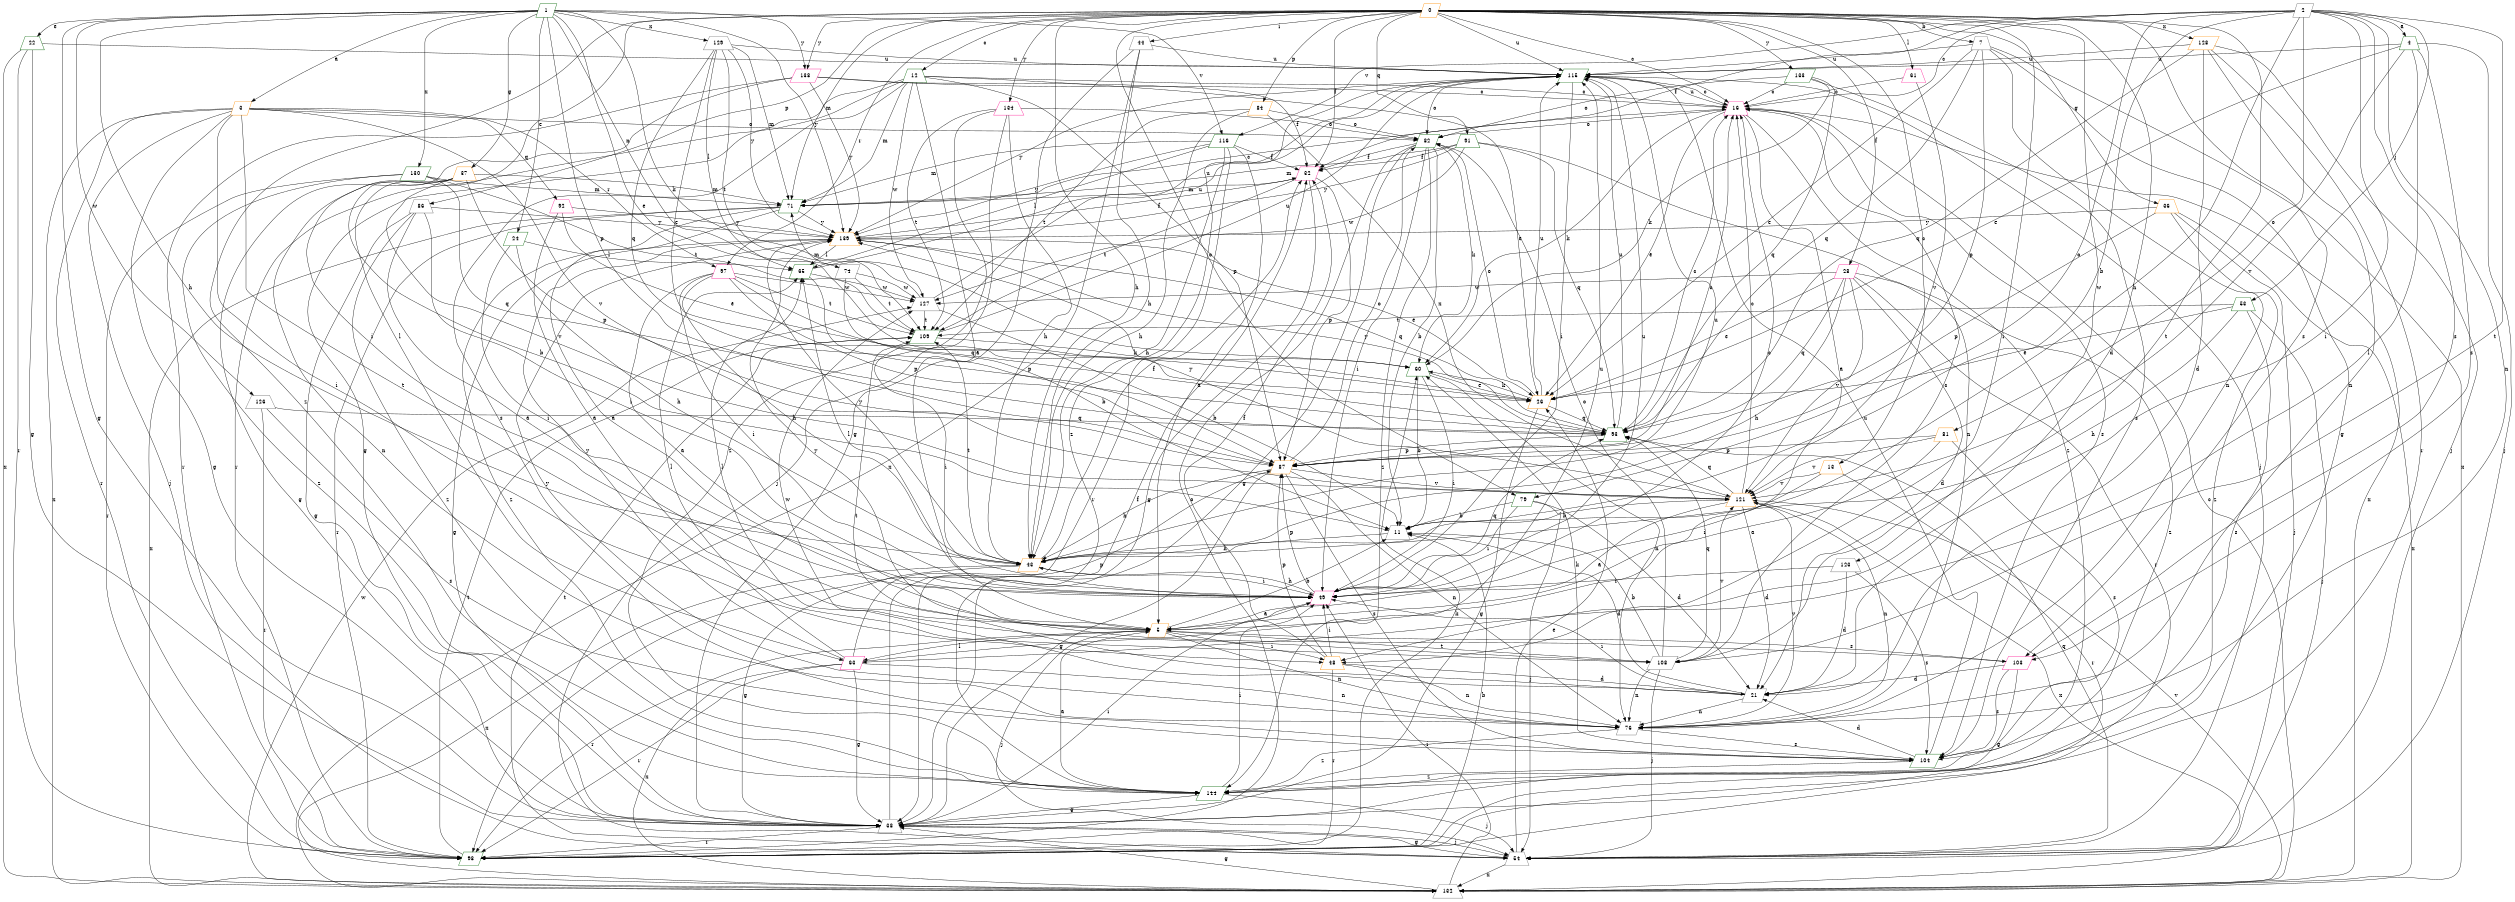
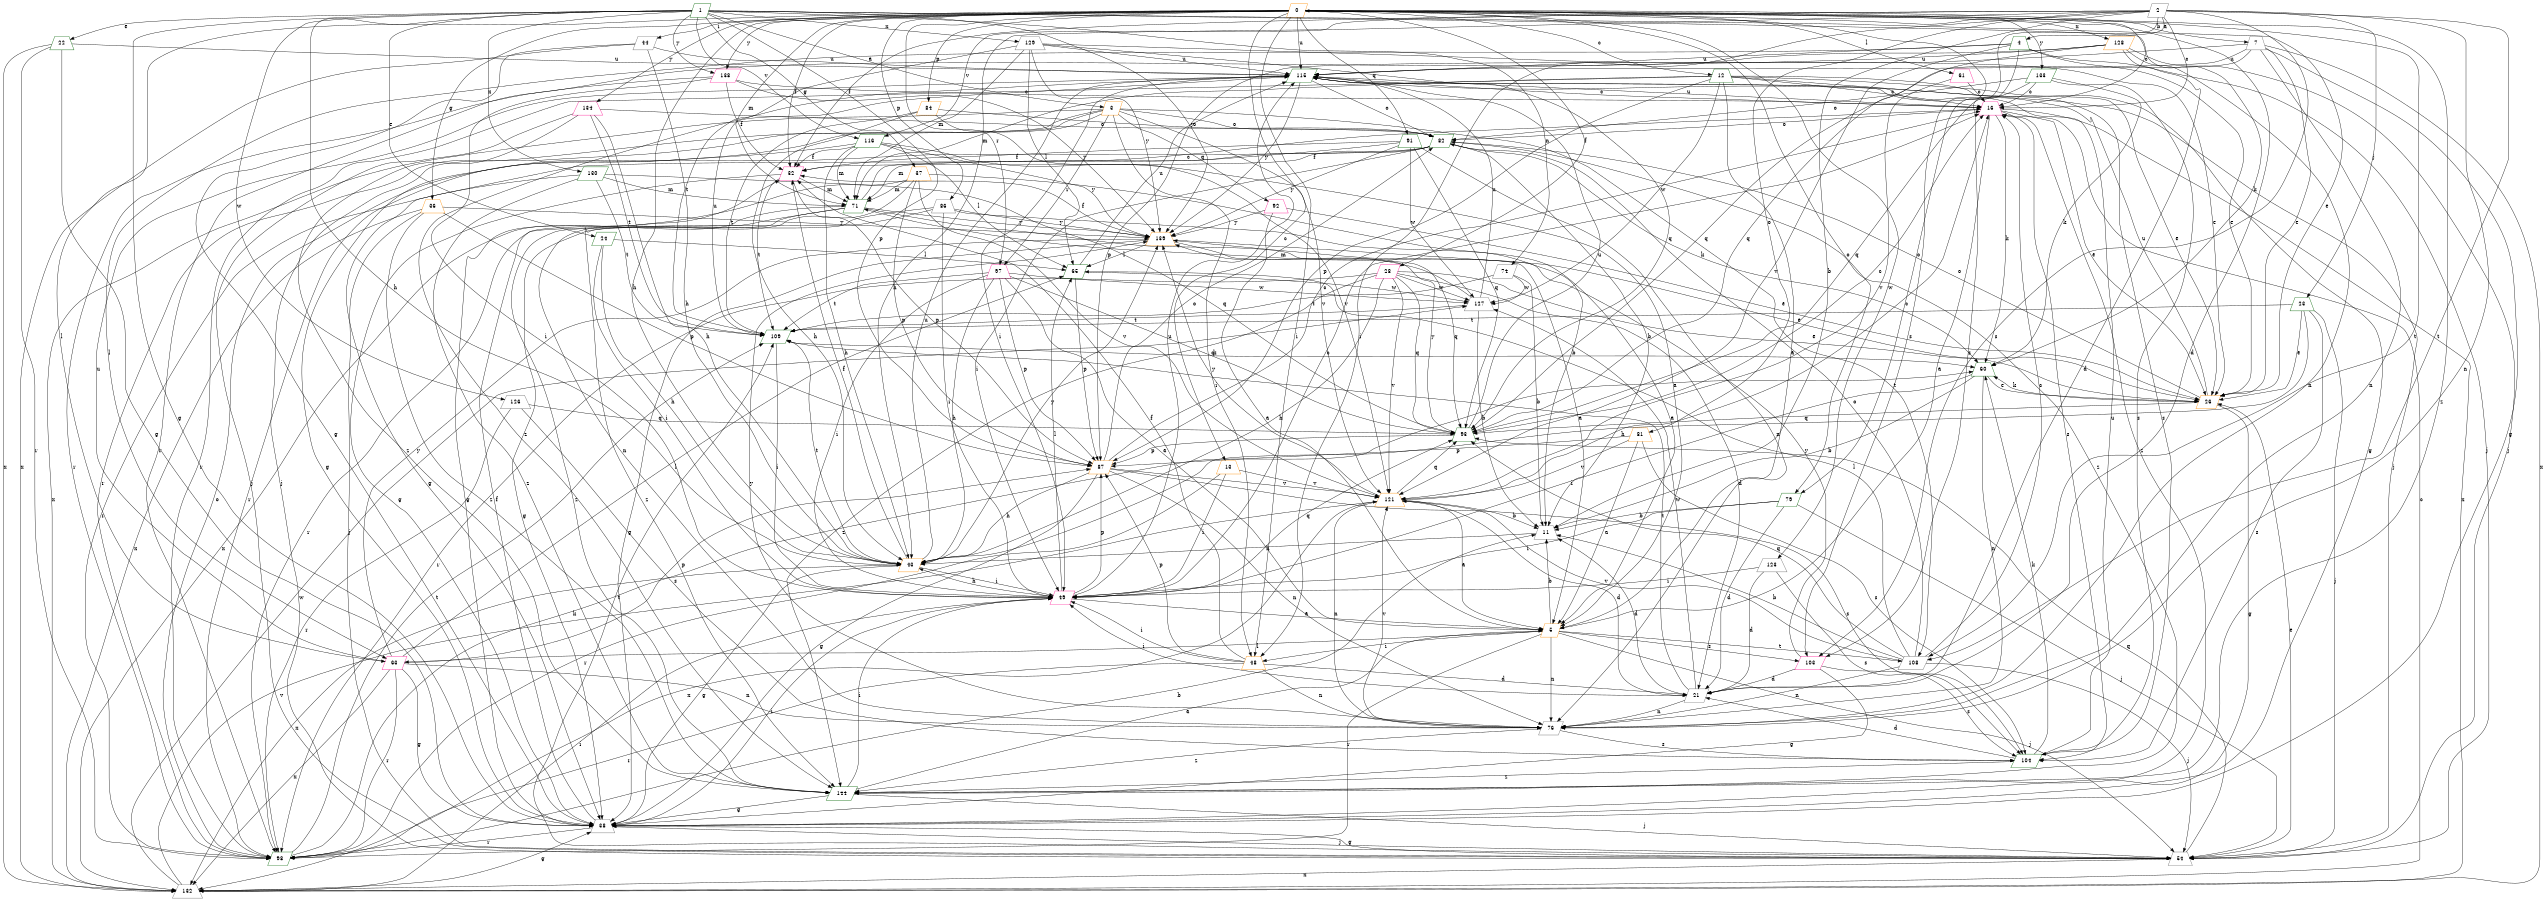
(1141, 43) -> (645, 43)
(2145, 119) -> (2253, 83)
(1440, 304) -> (1346, 304)
(2243, 304) -> (2302, 304)
